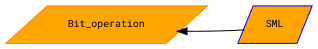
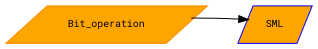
(216, 31) -> (215, 18)
